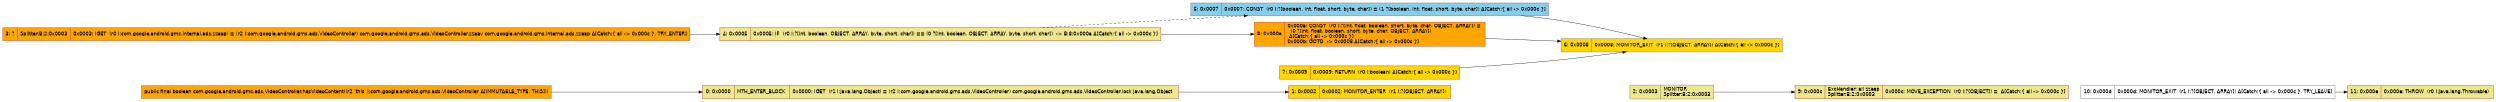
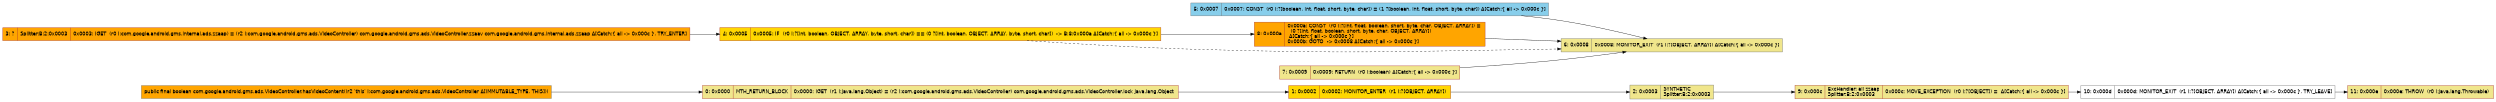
(1143, 22) -> (1292, 52)
(940, 34) -> (940, 34)
(1672, 45) -> (1672, 45)
(1370, 73) -> (1370, 73)
(1675, 89) -> (1677, 89)
(761, 92) -> (762, 92)
none -> (1539, 92)
none -> (2073, 92)
